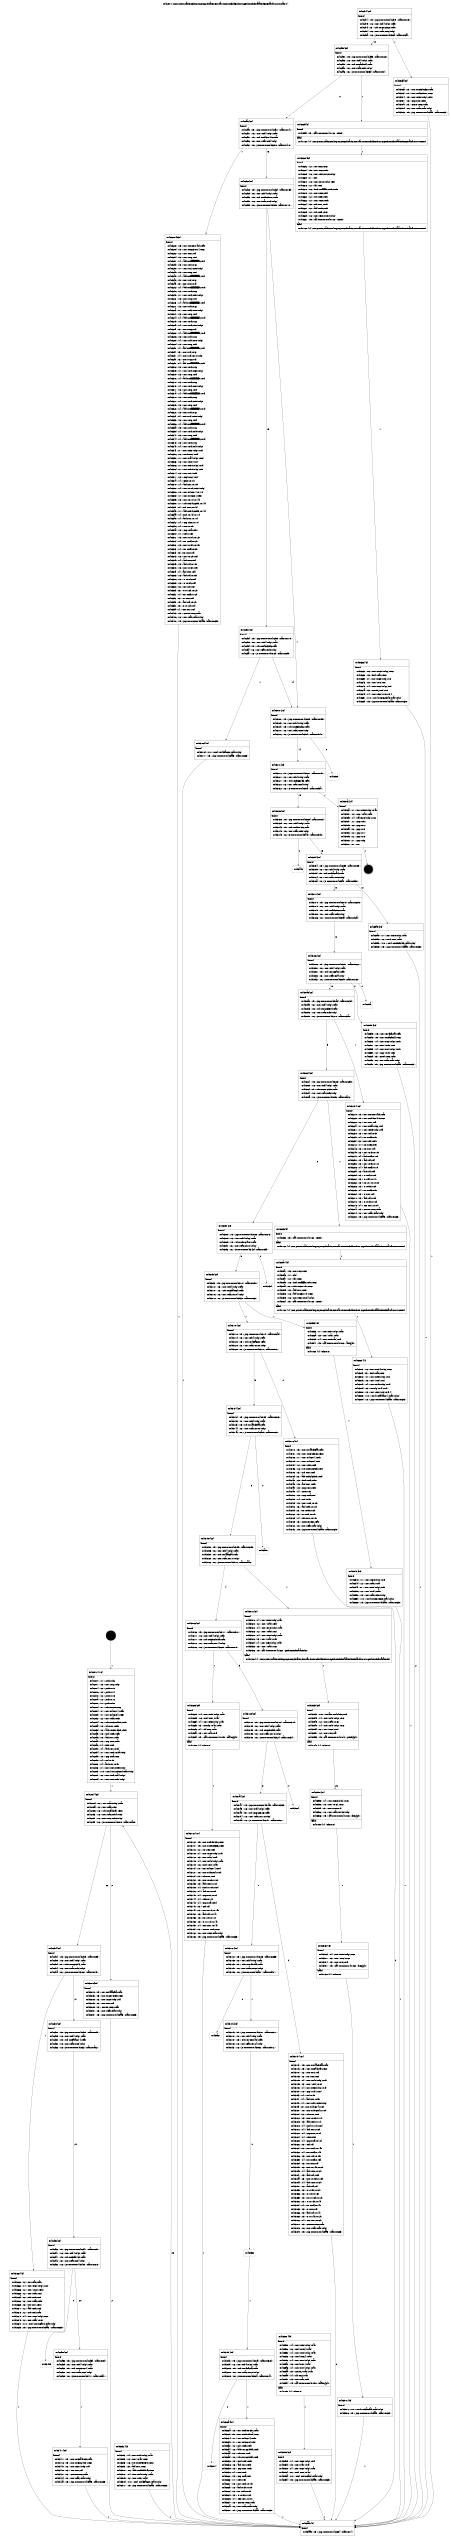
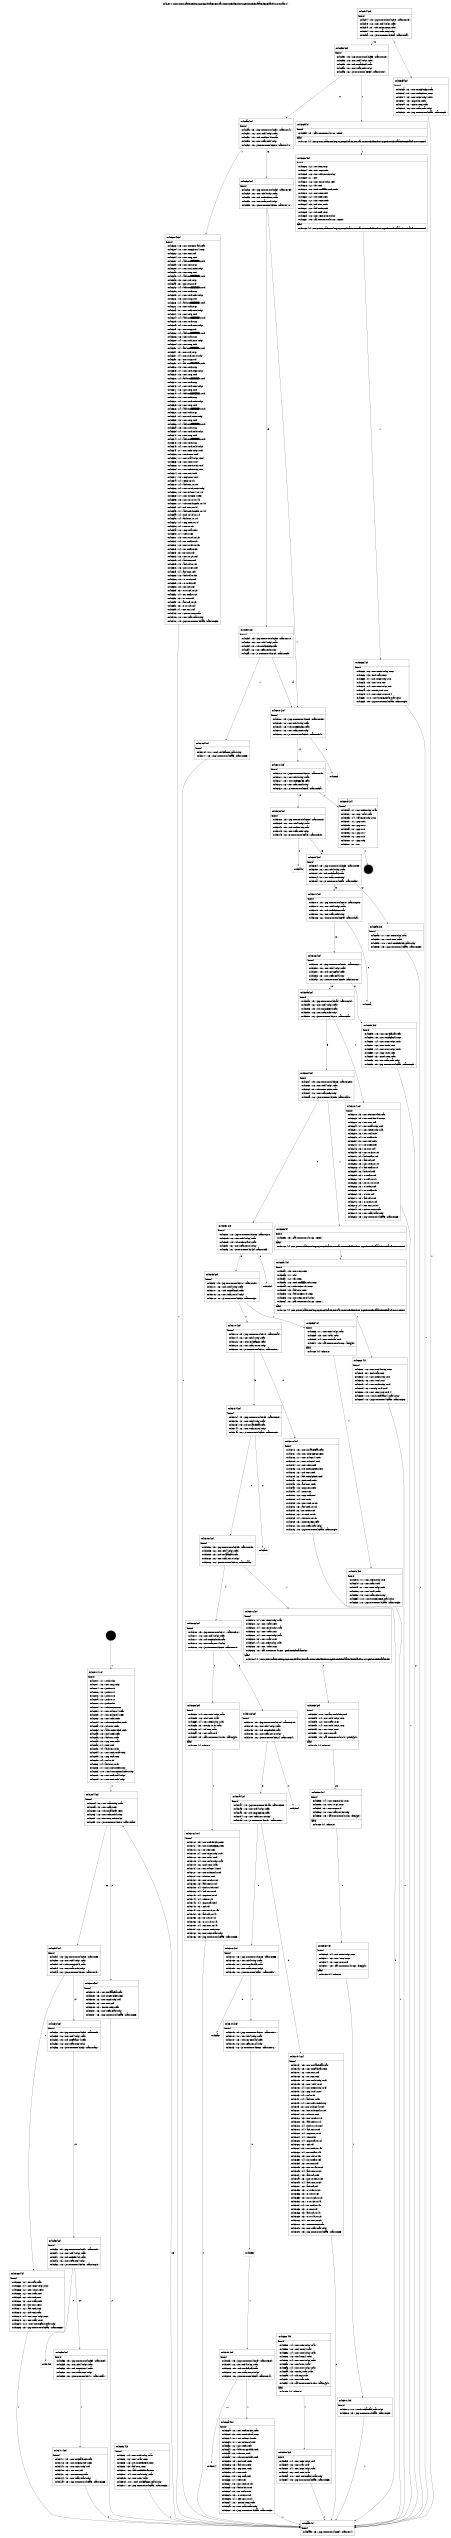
(363, 991) -> (365, 958)
(227, 2407) -> (227, 2407)
